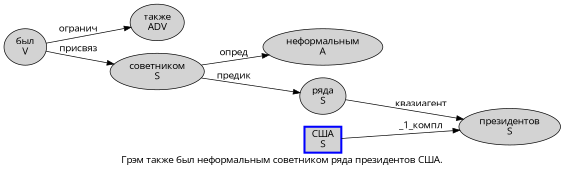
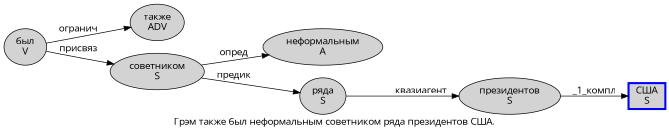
(397, 135) -> (591, 96)
